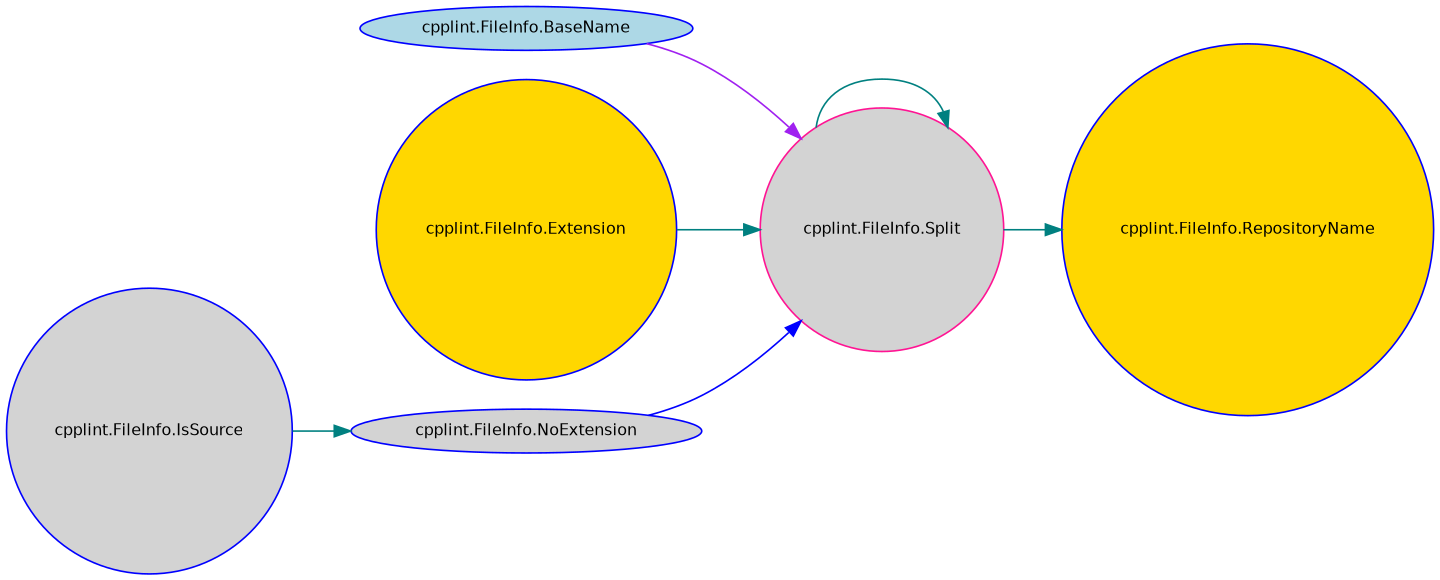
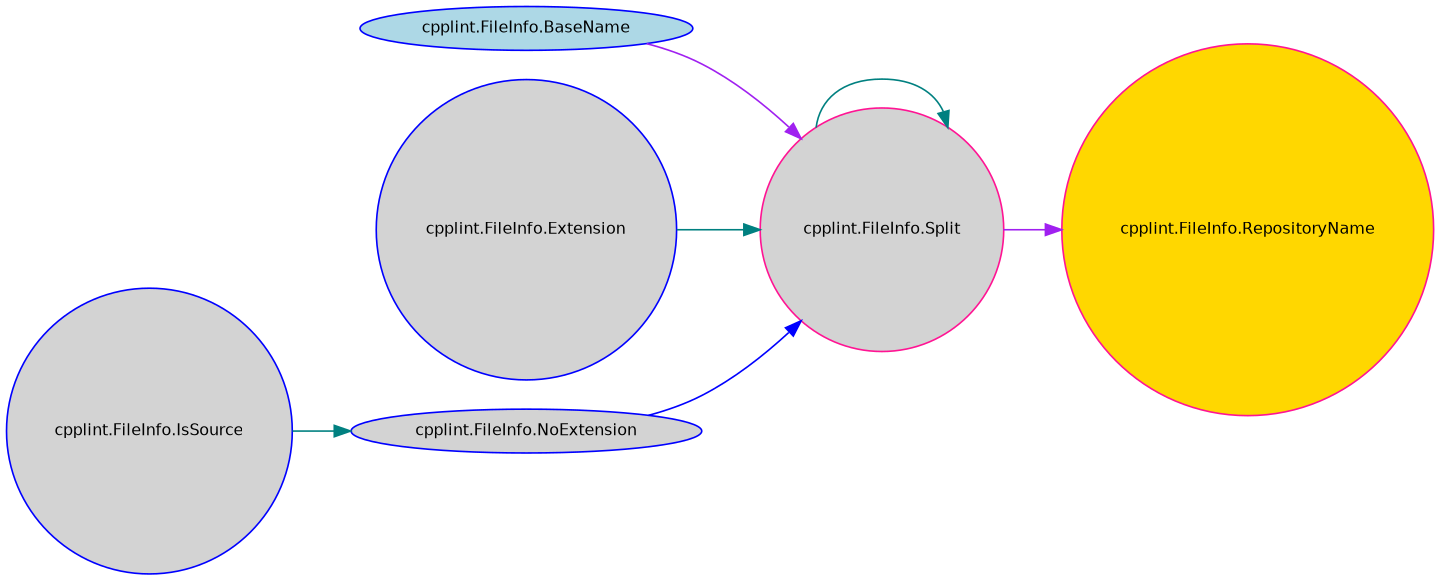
(526, 230) -> (526, 230)
(1024, 230) -> (1024, 230)
(1248, 230) -> (1248, 230)
